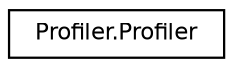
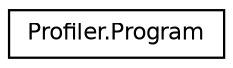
(117, 34) -> (117, 34)
